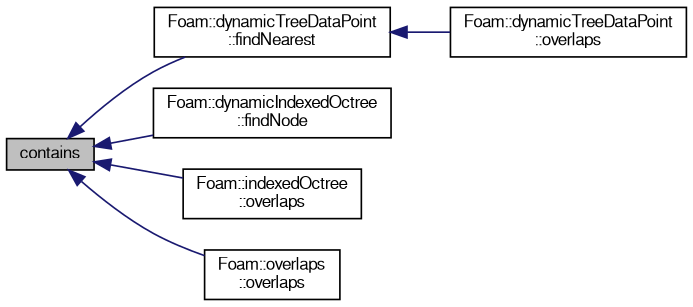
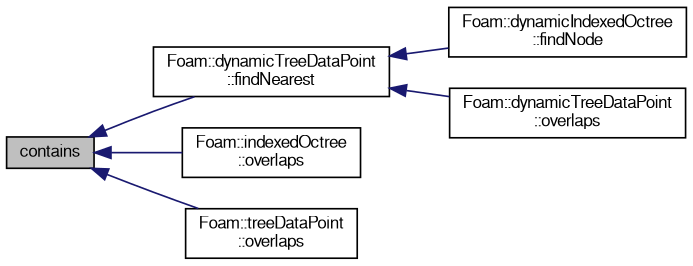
(132, 139) -> (427, 51)
(272, 275) -> (271, 233)
